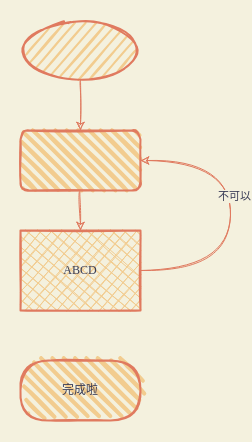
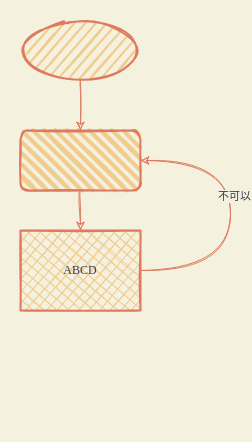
(81, 391) -> none
